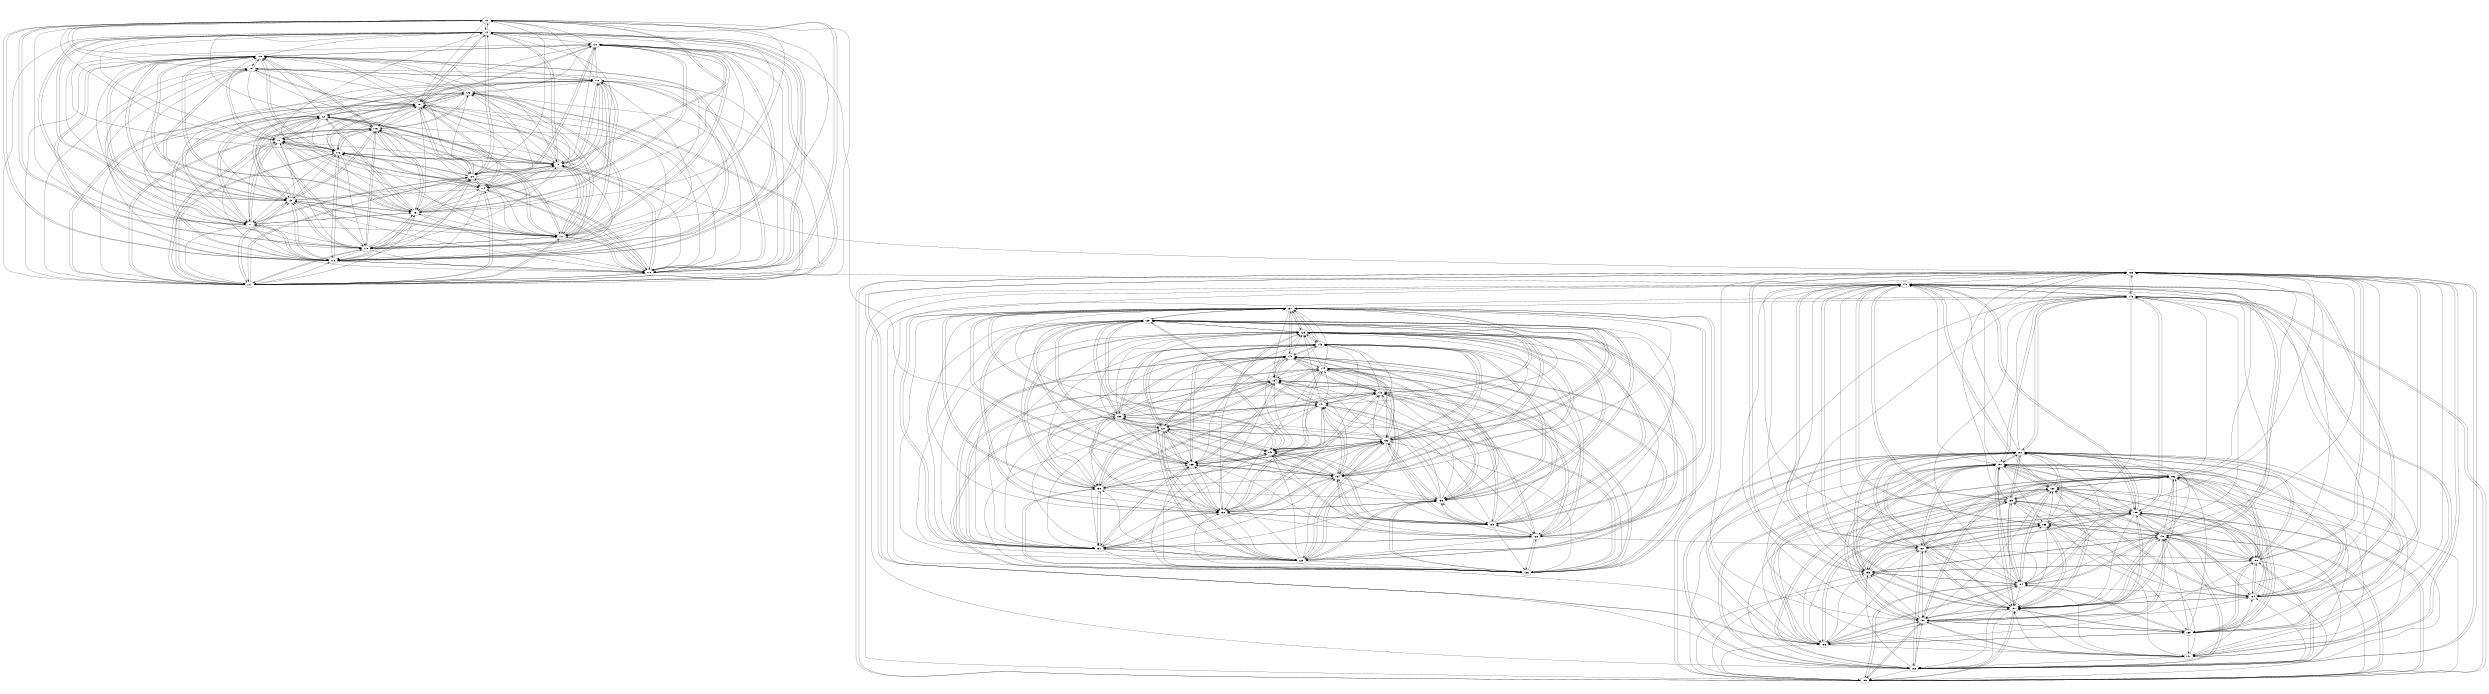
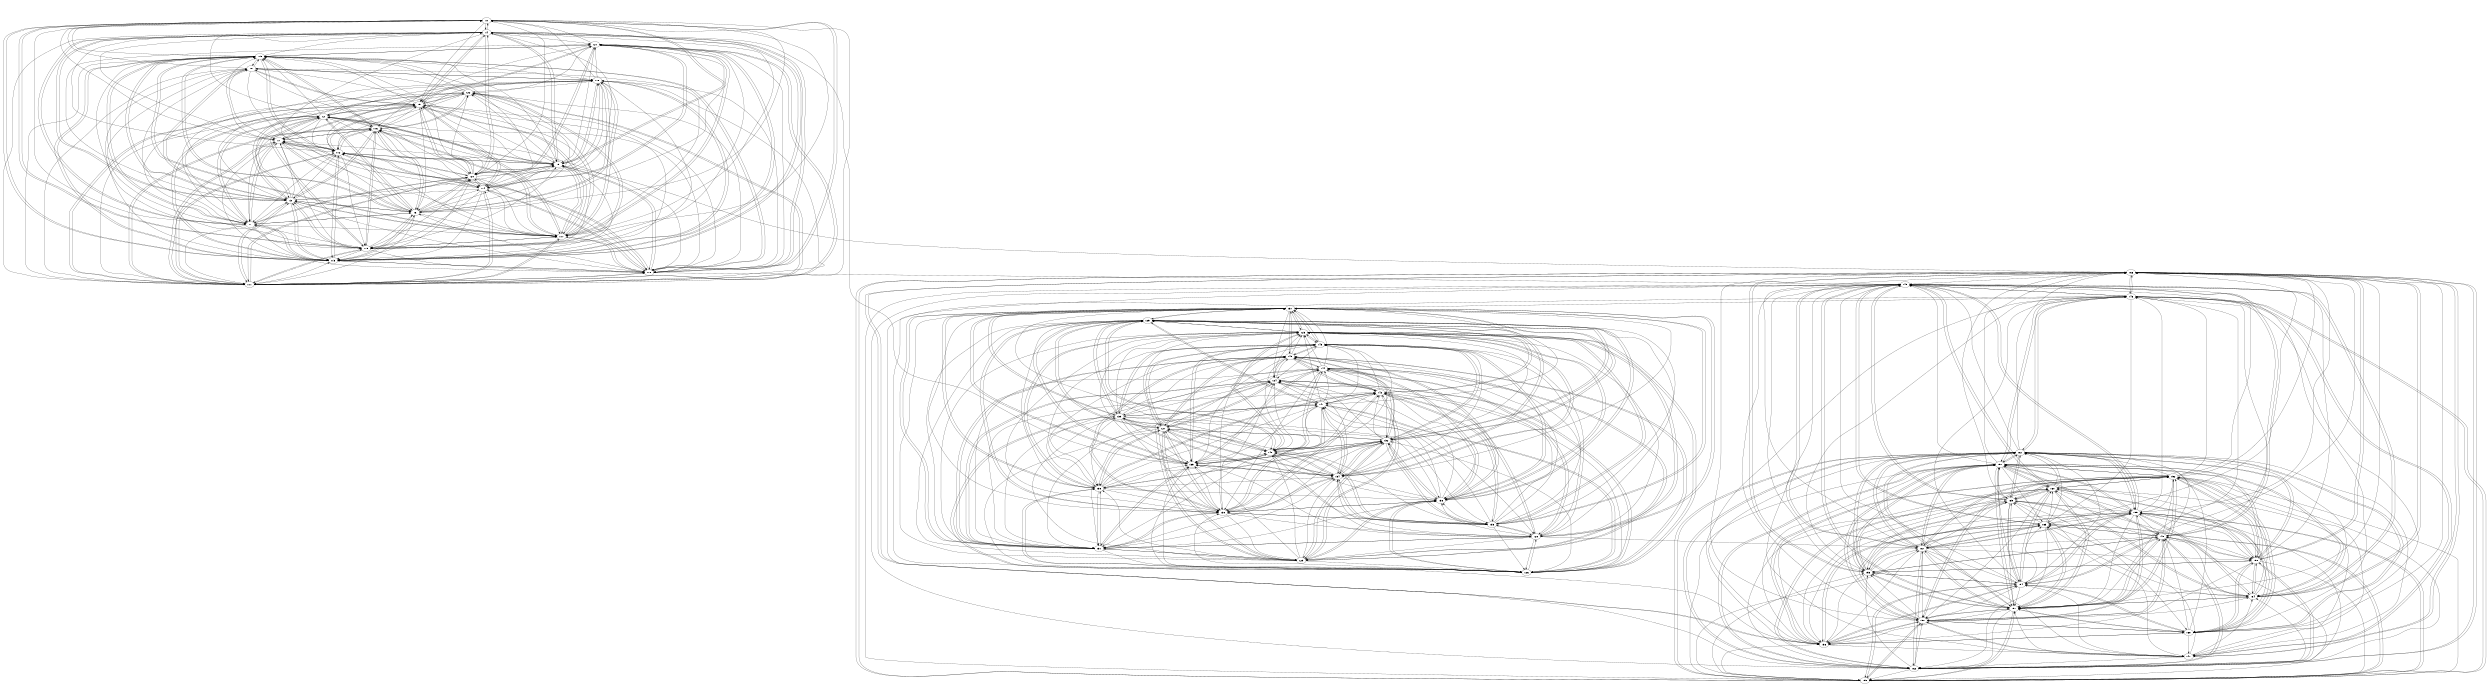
(1299, 374) -> (1298, 375)
(2159, 402) -> (2326, 369)
(1298, 430) -> (1296, 430)
